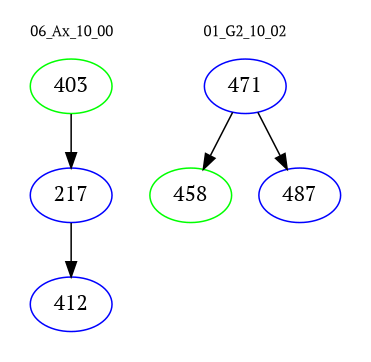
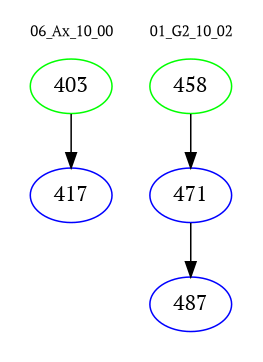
(221, 134) -> (191, 133)
(71, 195) -> (71, 195)
(71, 304) -> none
